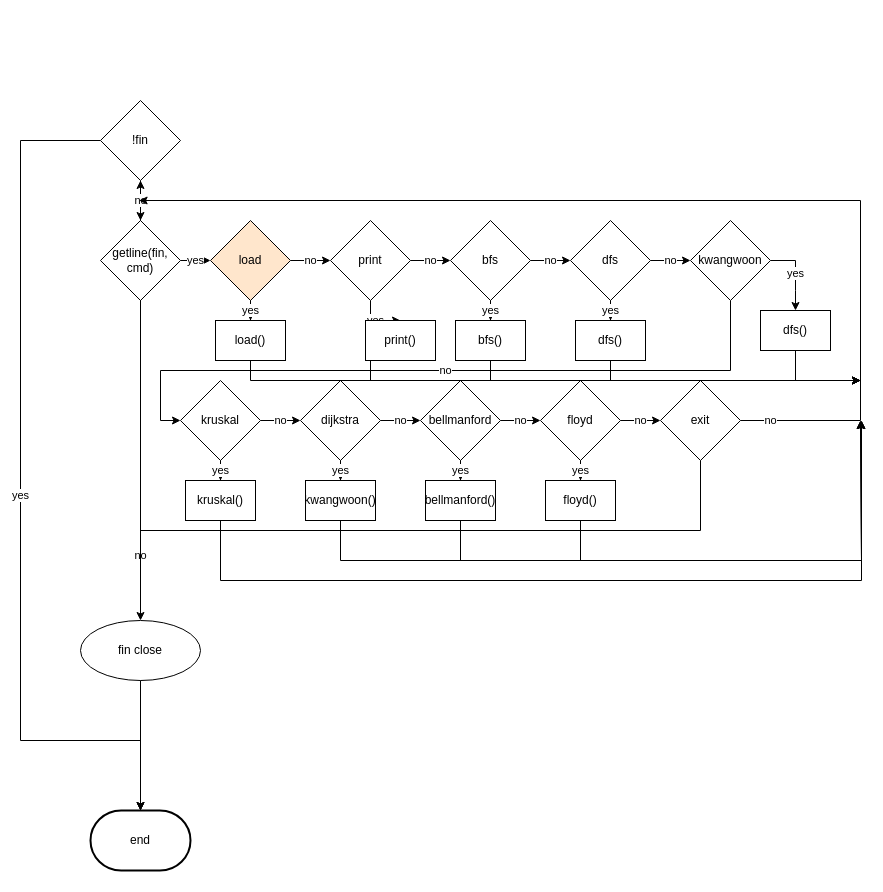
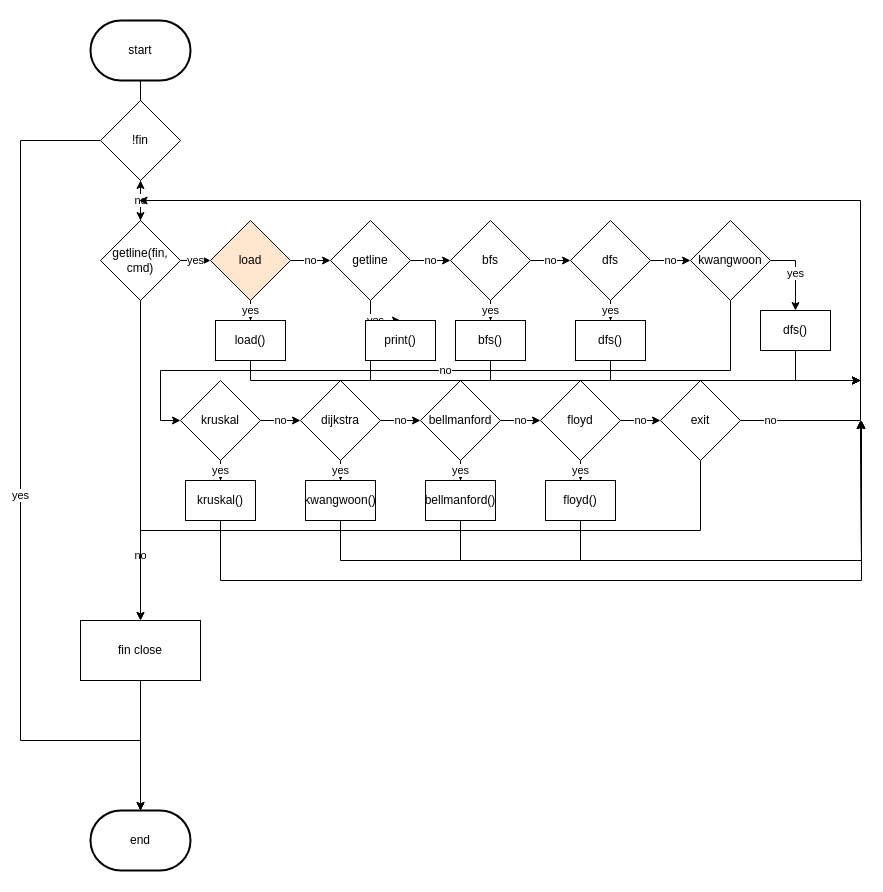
none -> (141, 51)
none -> (141, 91)
(371, 261) -> (371, 261)
(141, 651) -> (141, 651)
